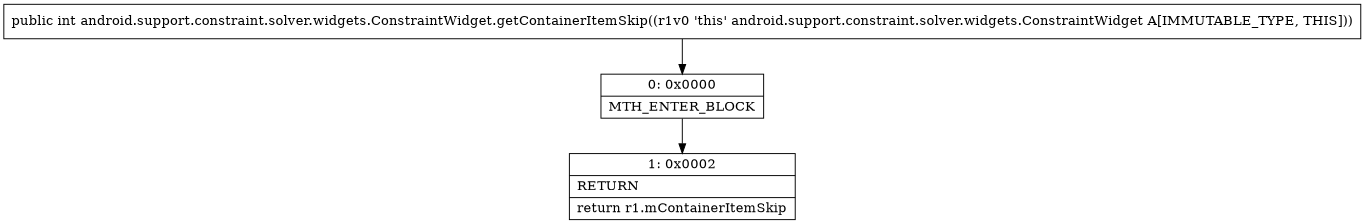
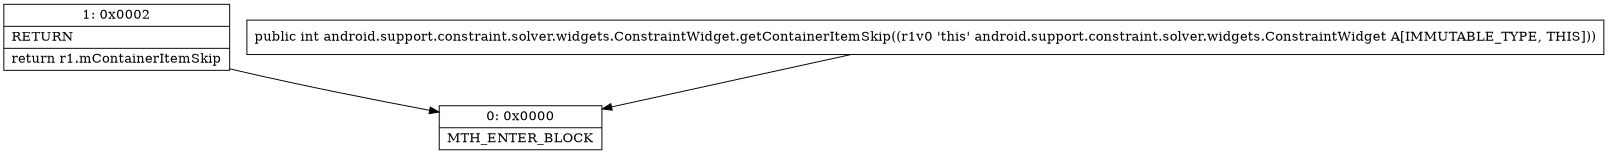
(682, 131) -> (330, 91)
